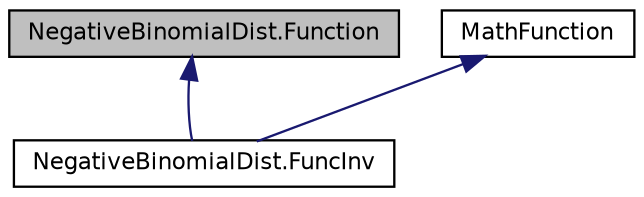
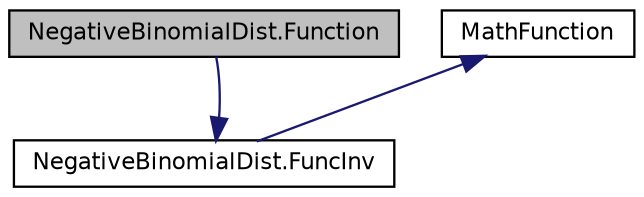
(189, 110) -> (220, 87)
